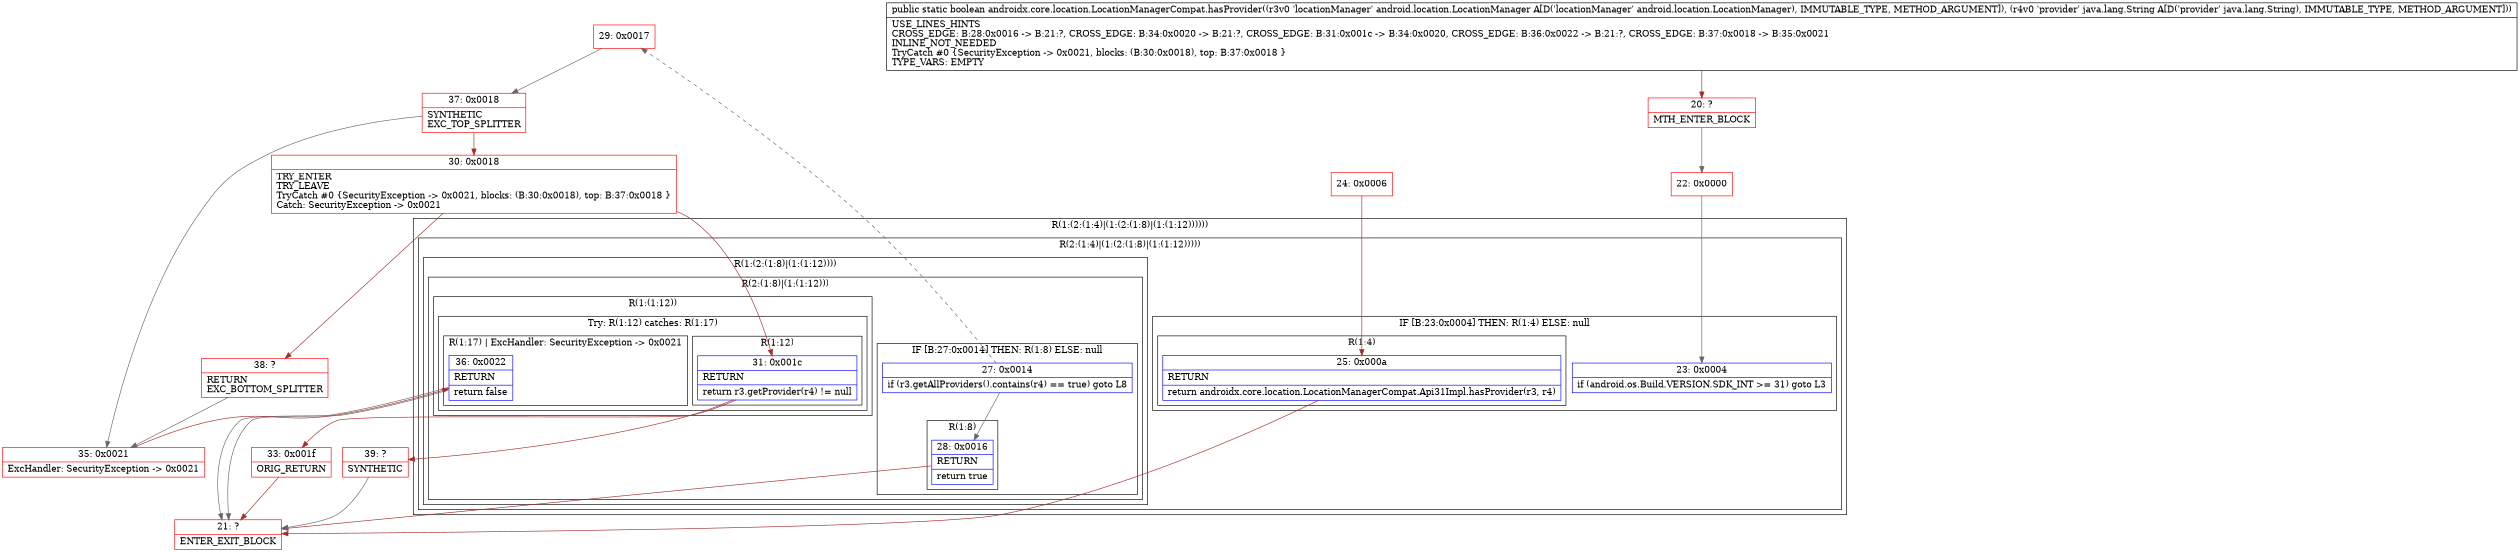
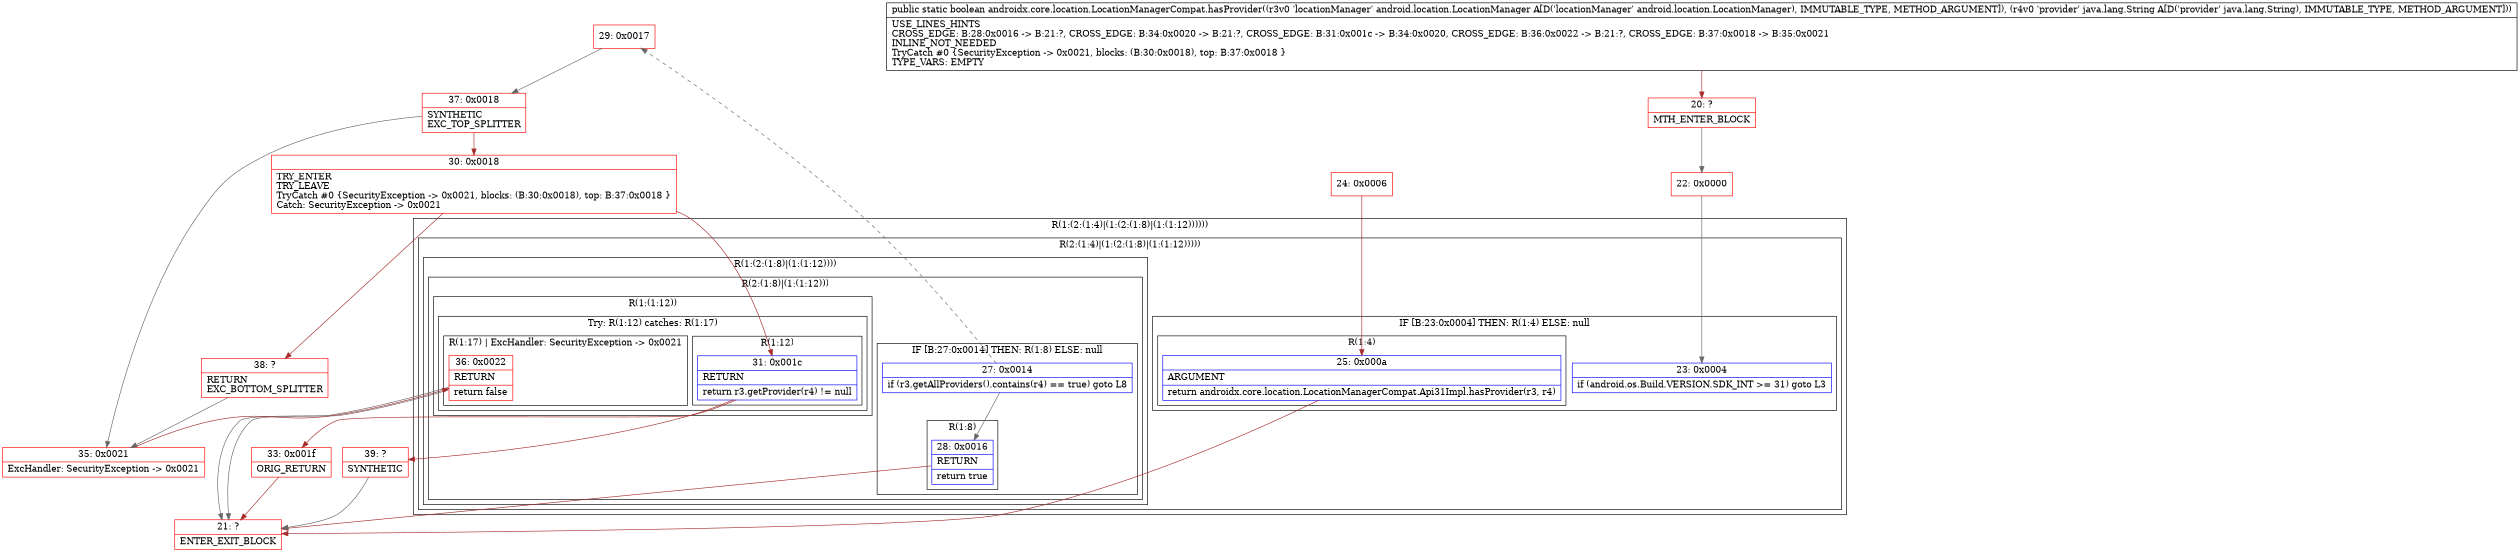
(1188, 377) -> (1196, 377)
(481, 378) -> (481, 378)
